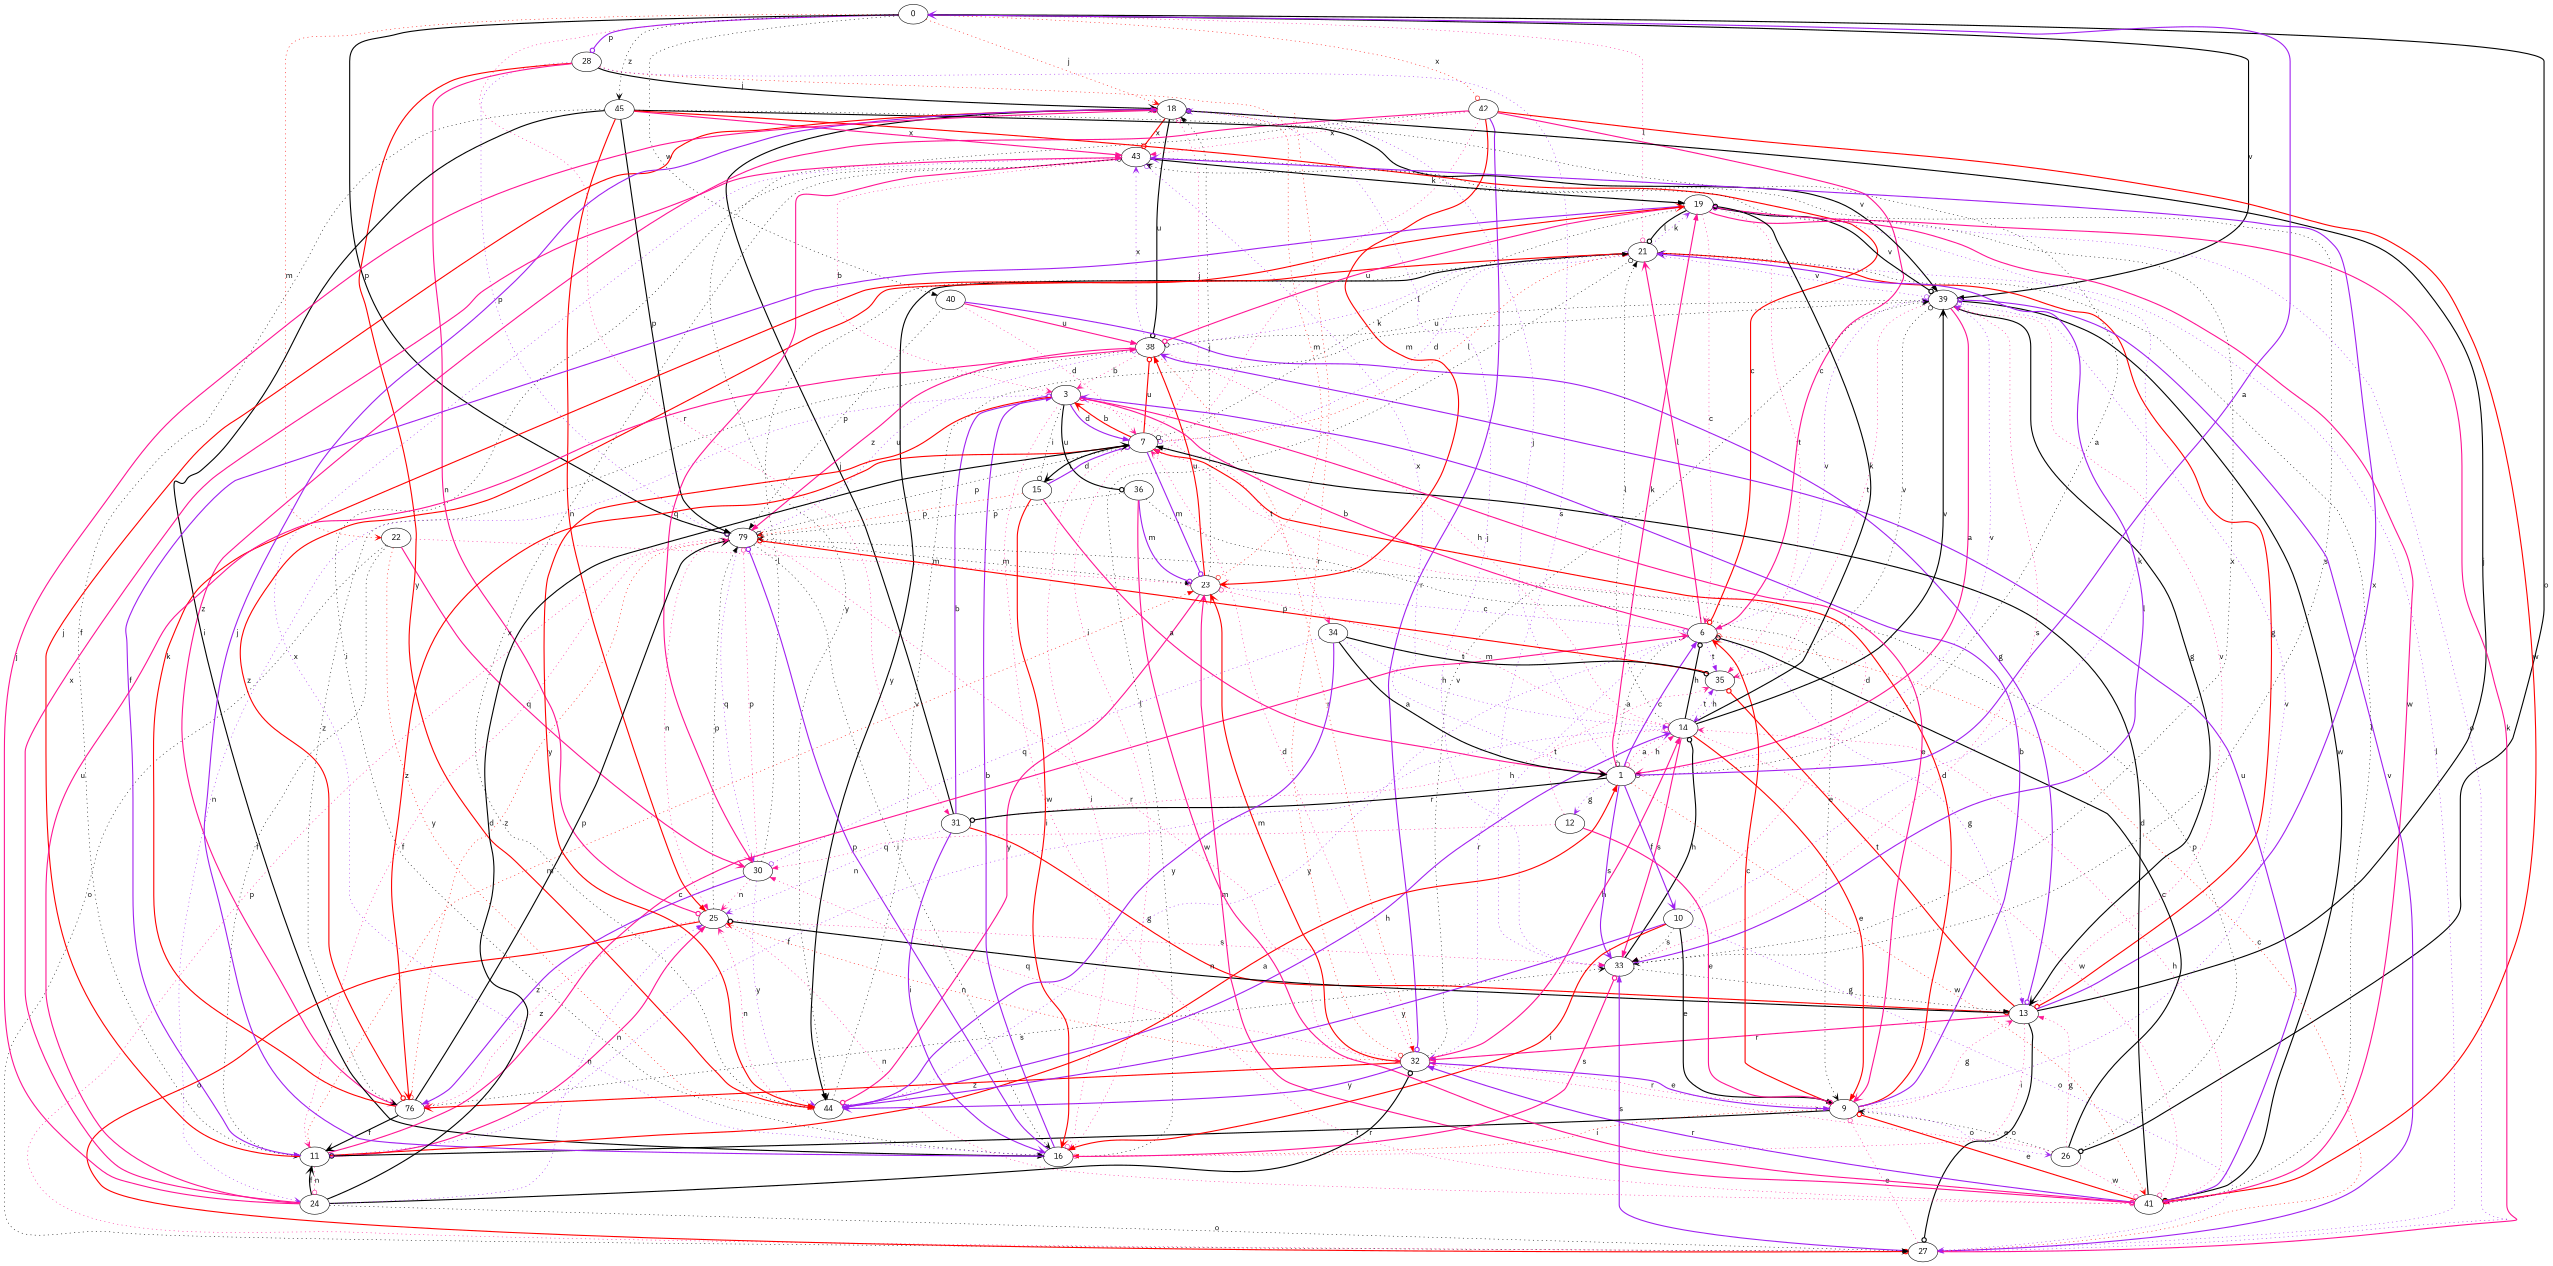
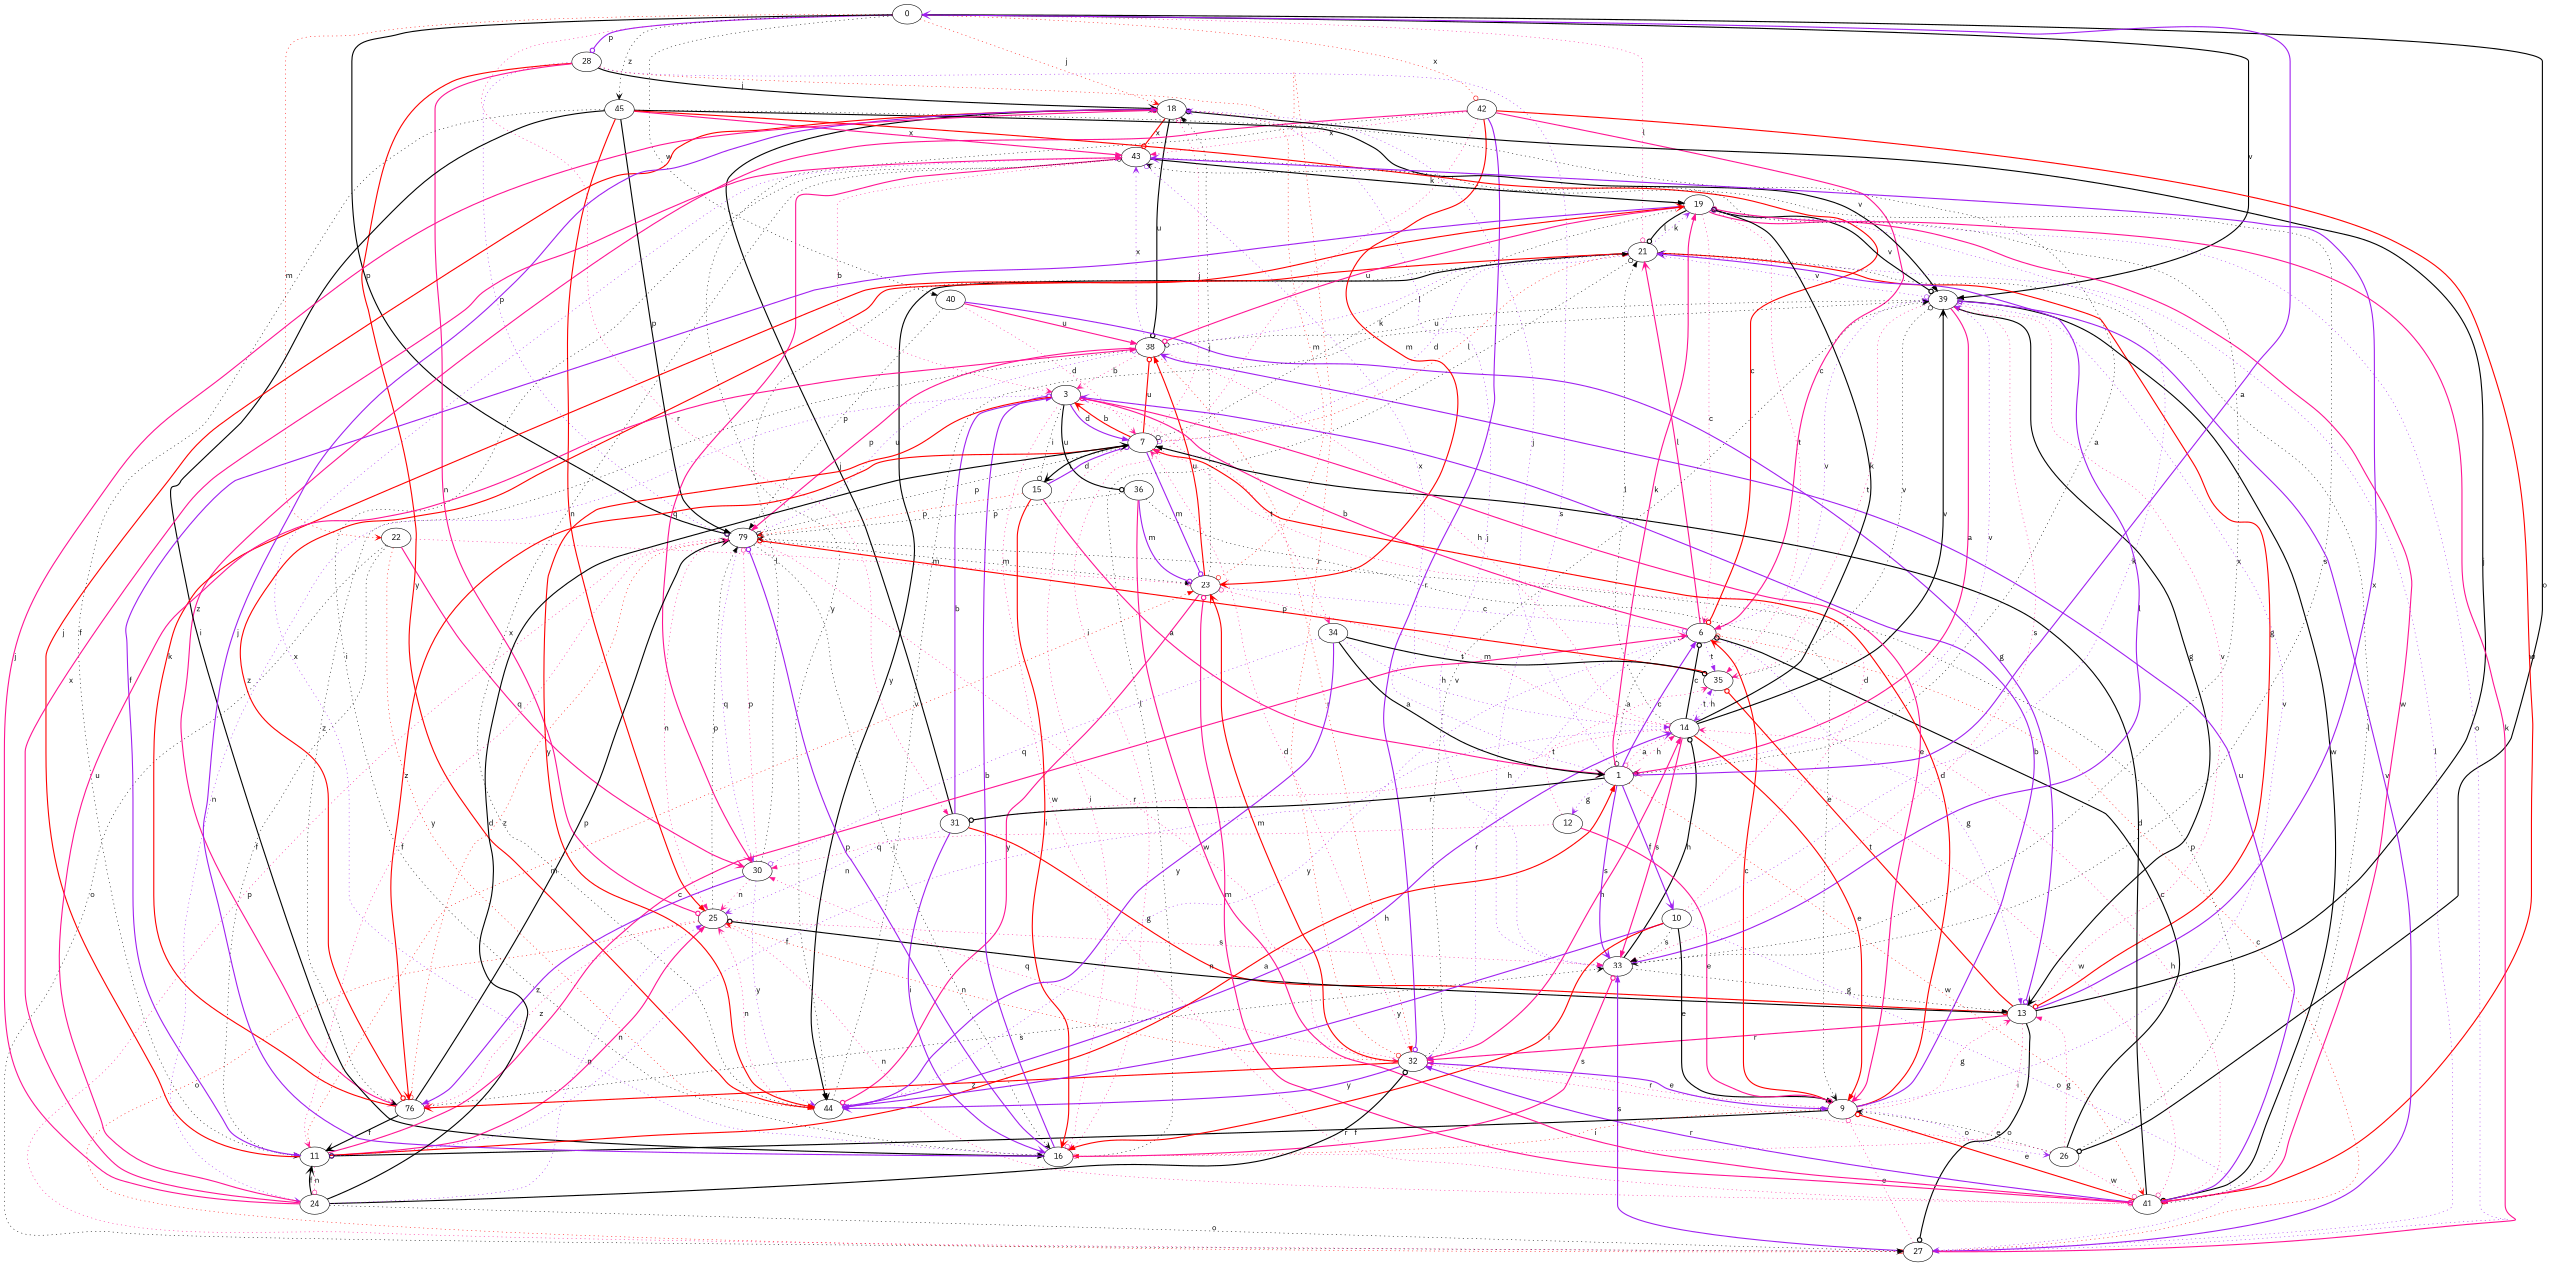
(873, 443) -> (871, 443)
(1697, 681) -> (1696, 681)
(1493, 1136) -> (1456, 1138)
(584, 1235) -> (583, 1235)
